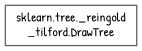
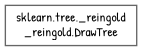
(71, 25) -> (71, 25)
